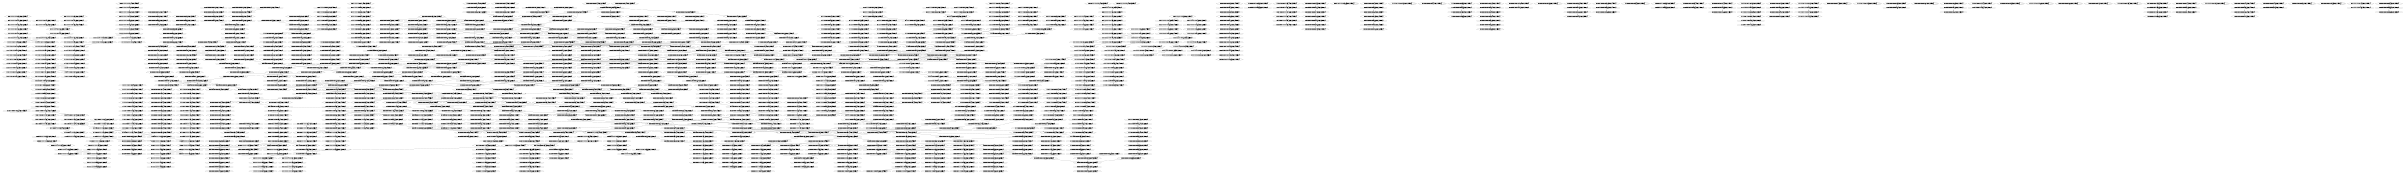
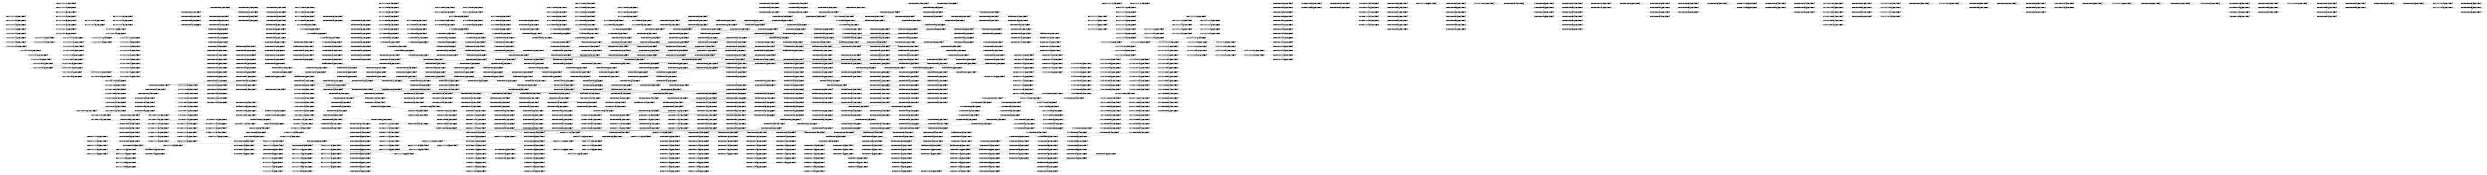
(446, 34) -> none
(1023, 115) -> none
